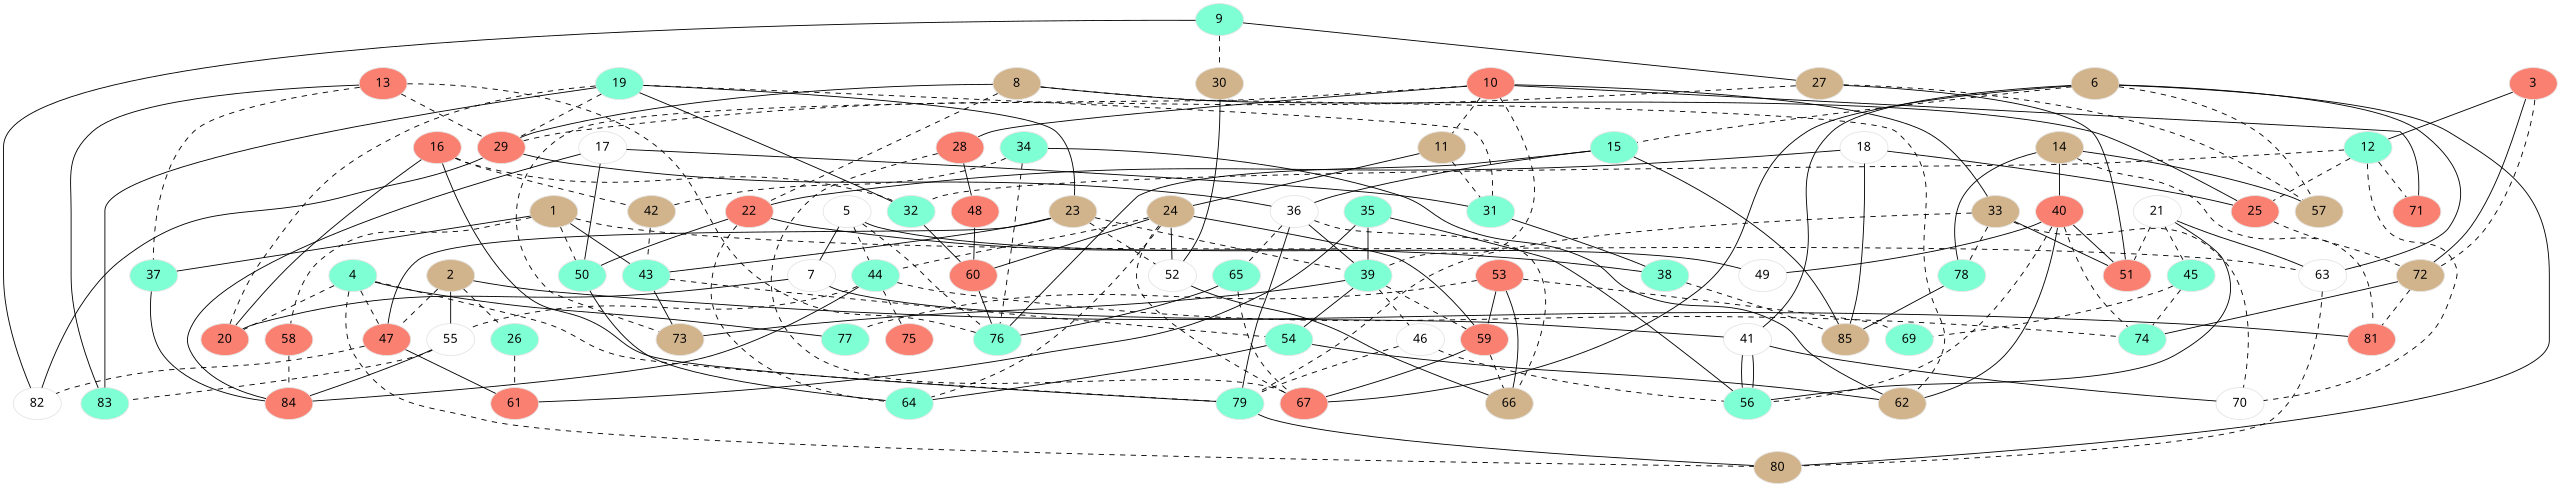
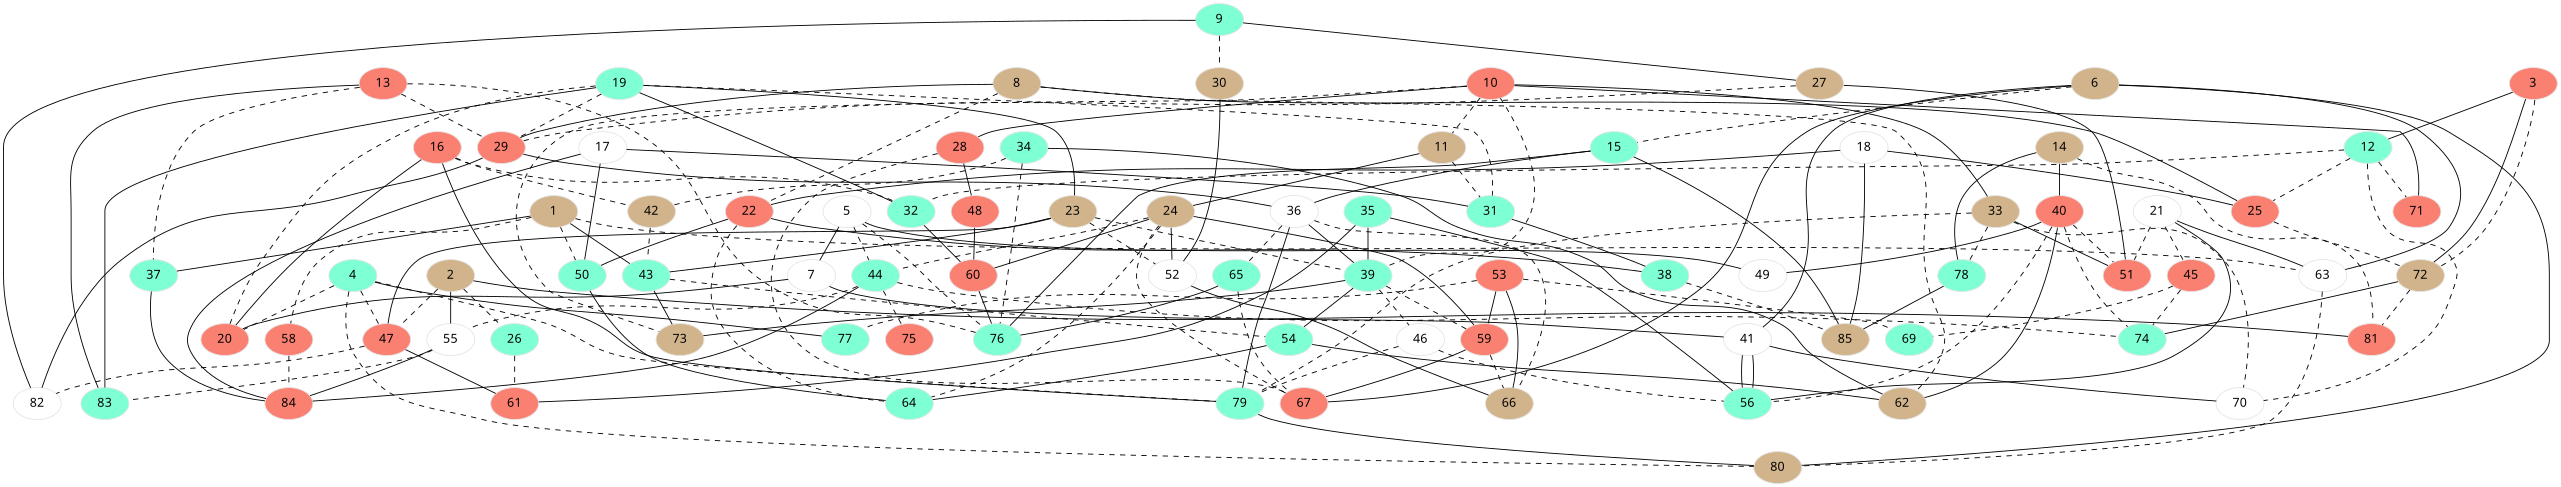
(2319, 212) -> none
(2093, 244) -> (2093, 244)
(2191, 276) -> (2191, 276)
